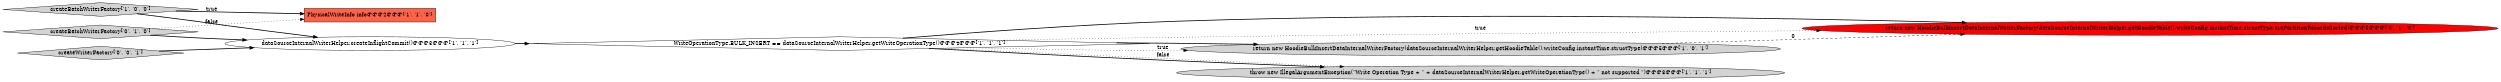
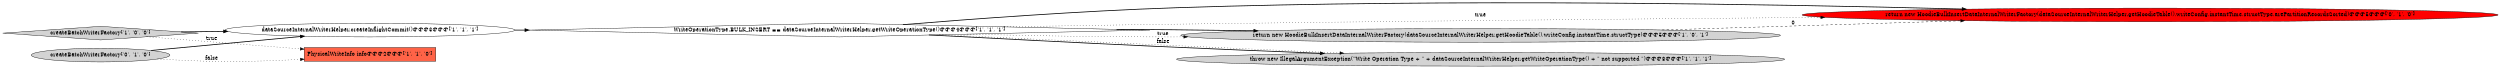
(238, 12) -> (212, 42)
(101, 32) -> (101, 55)
(101, 53) -> none
